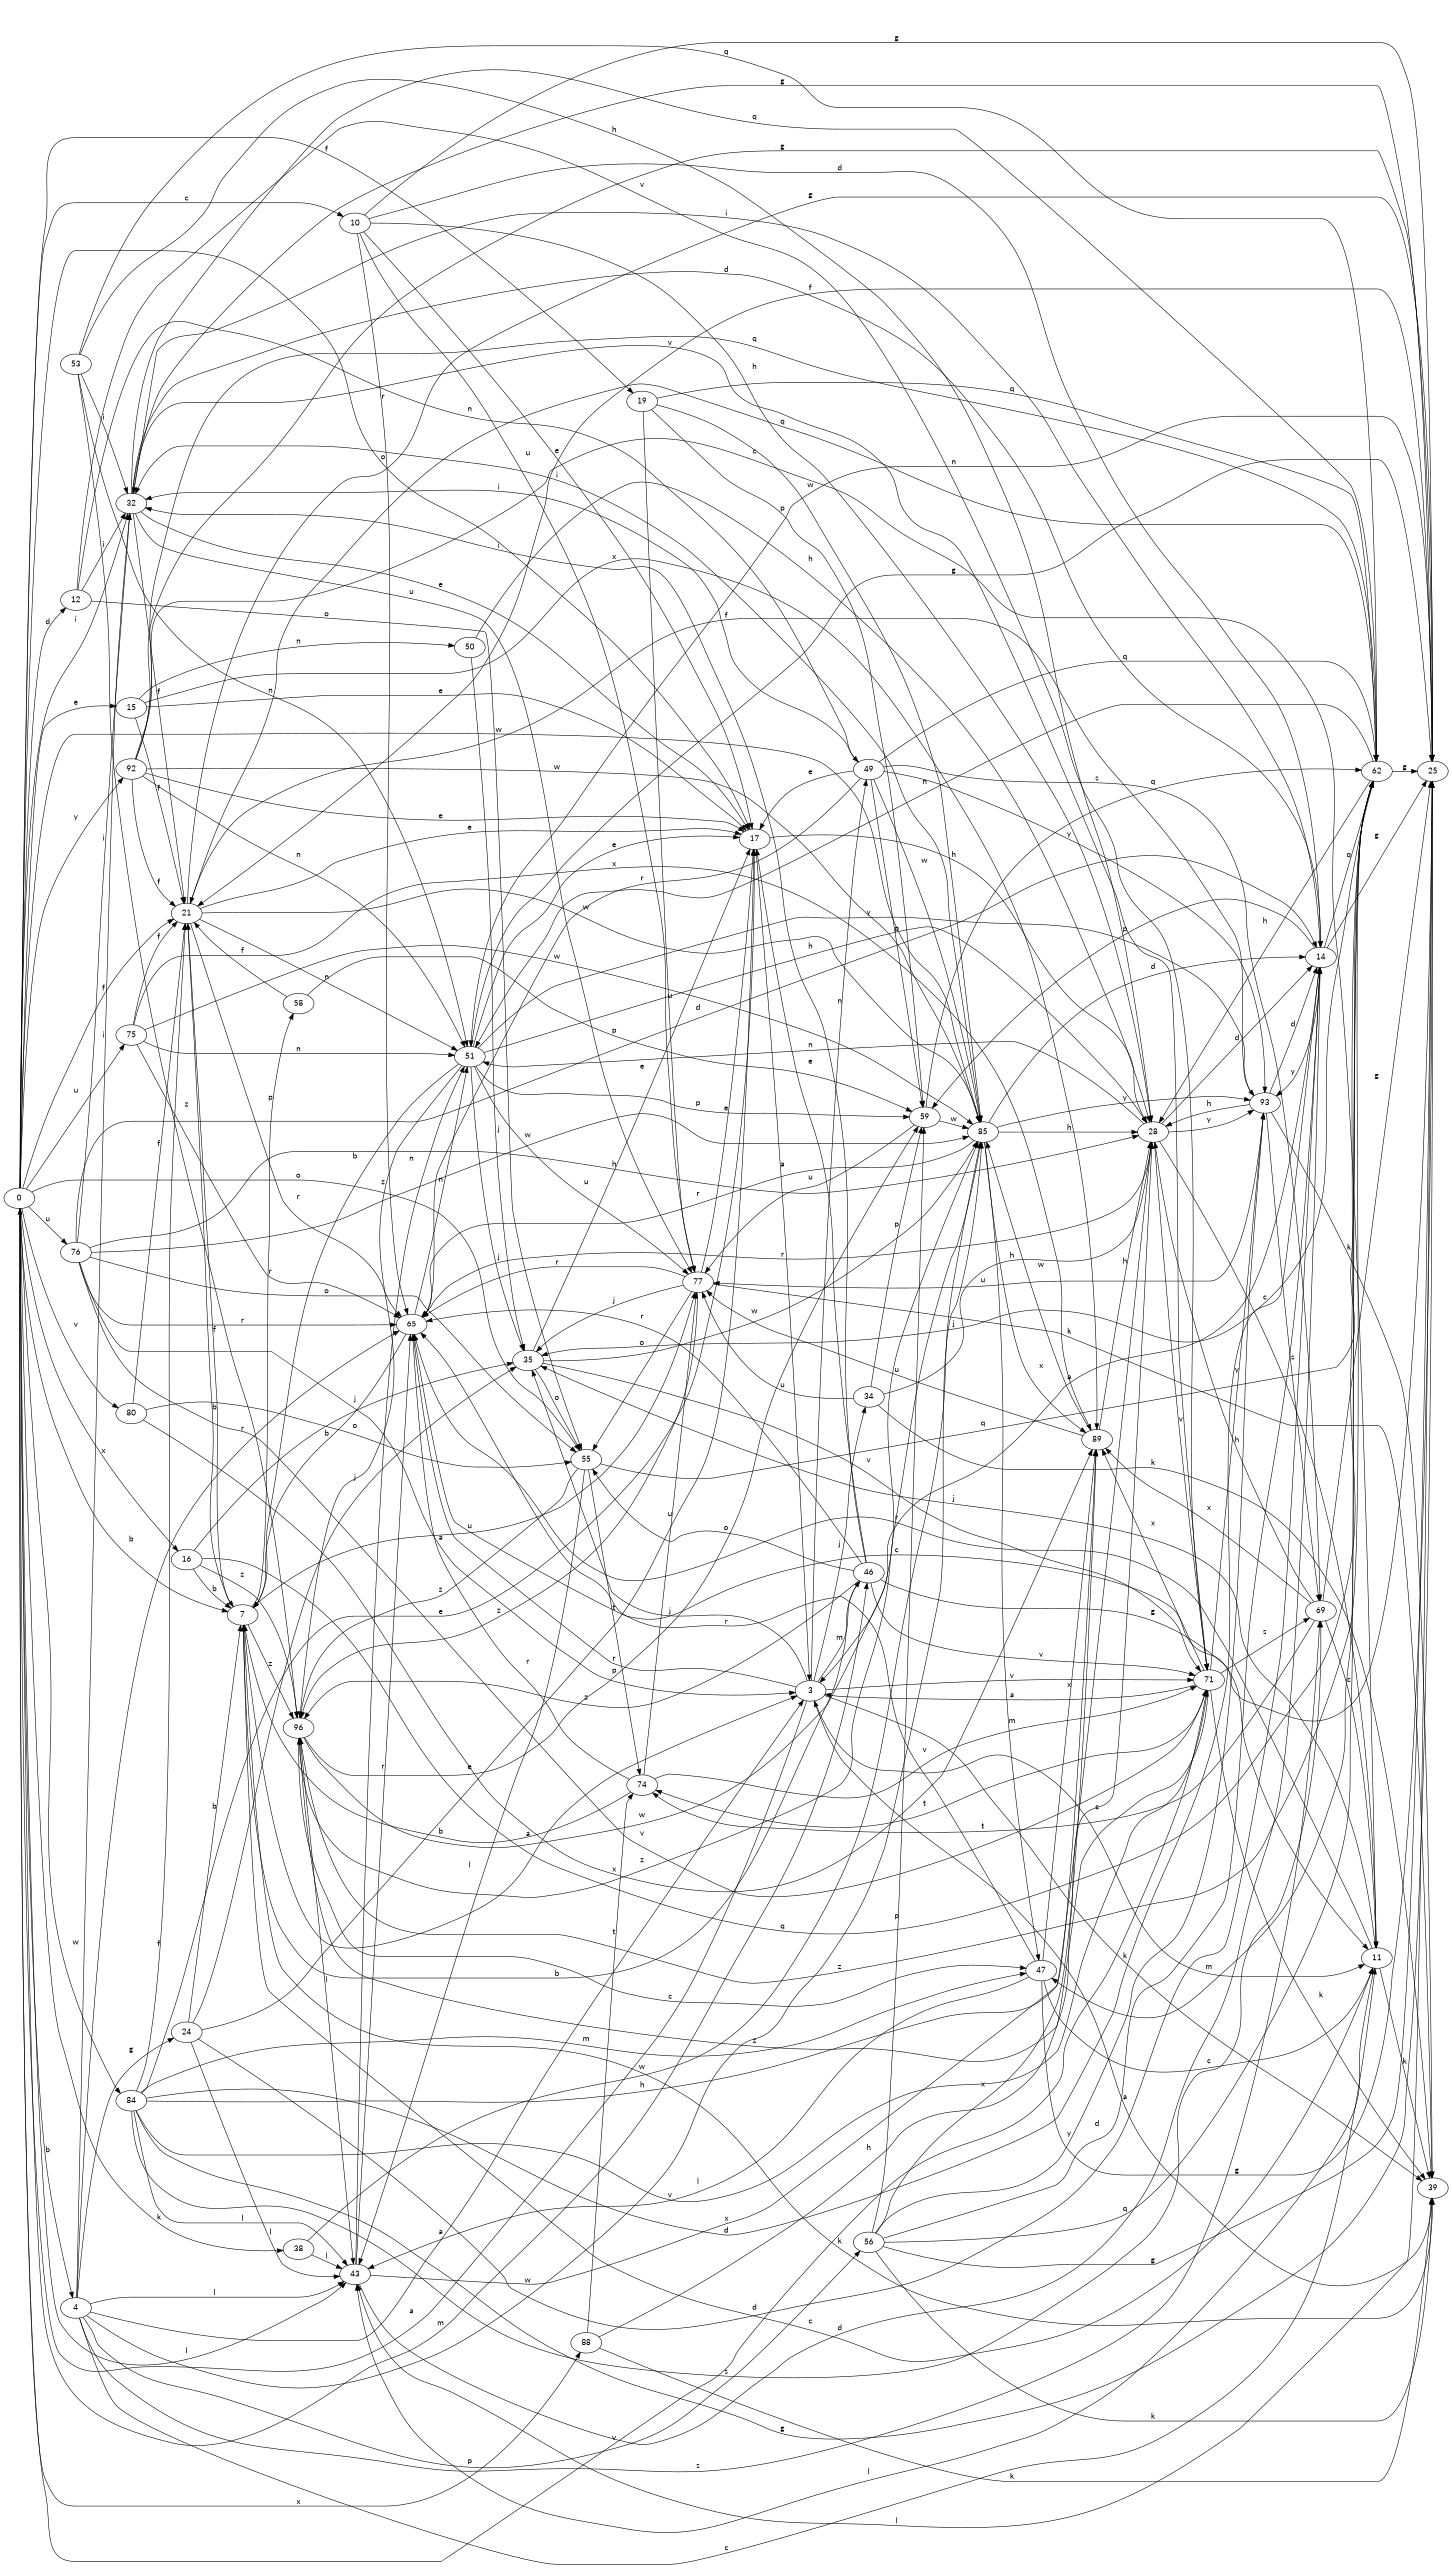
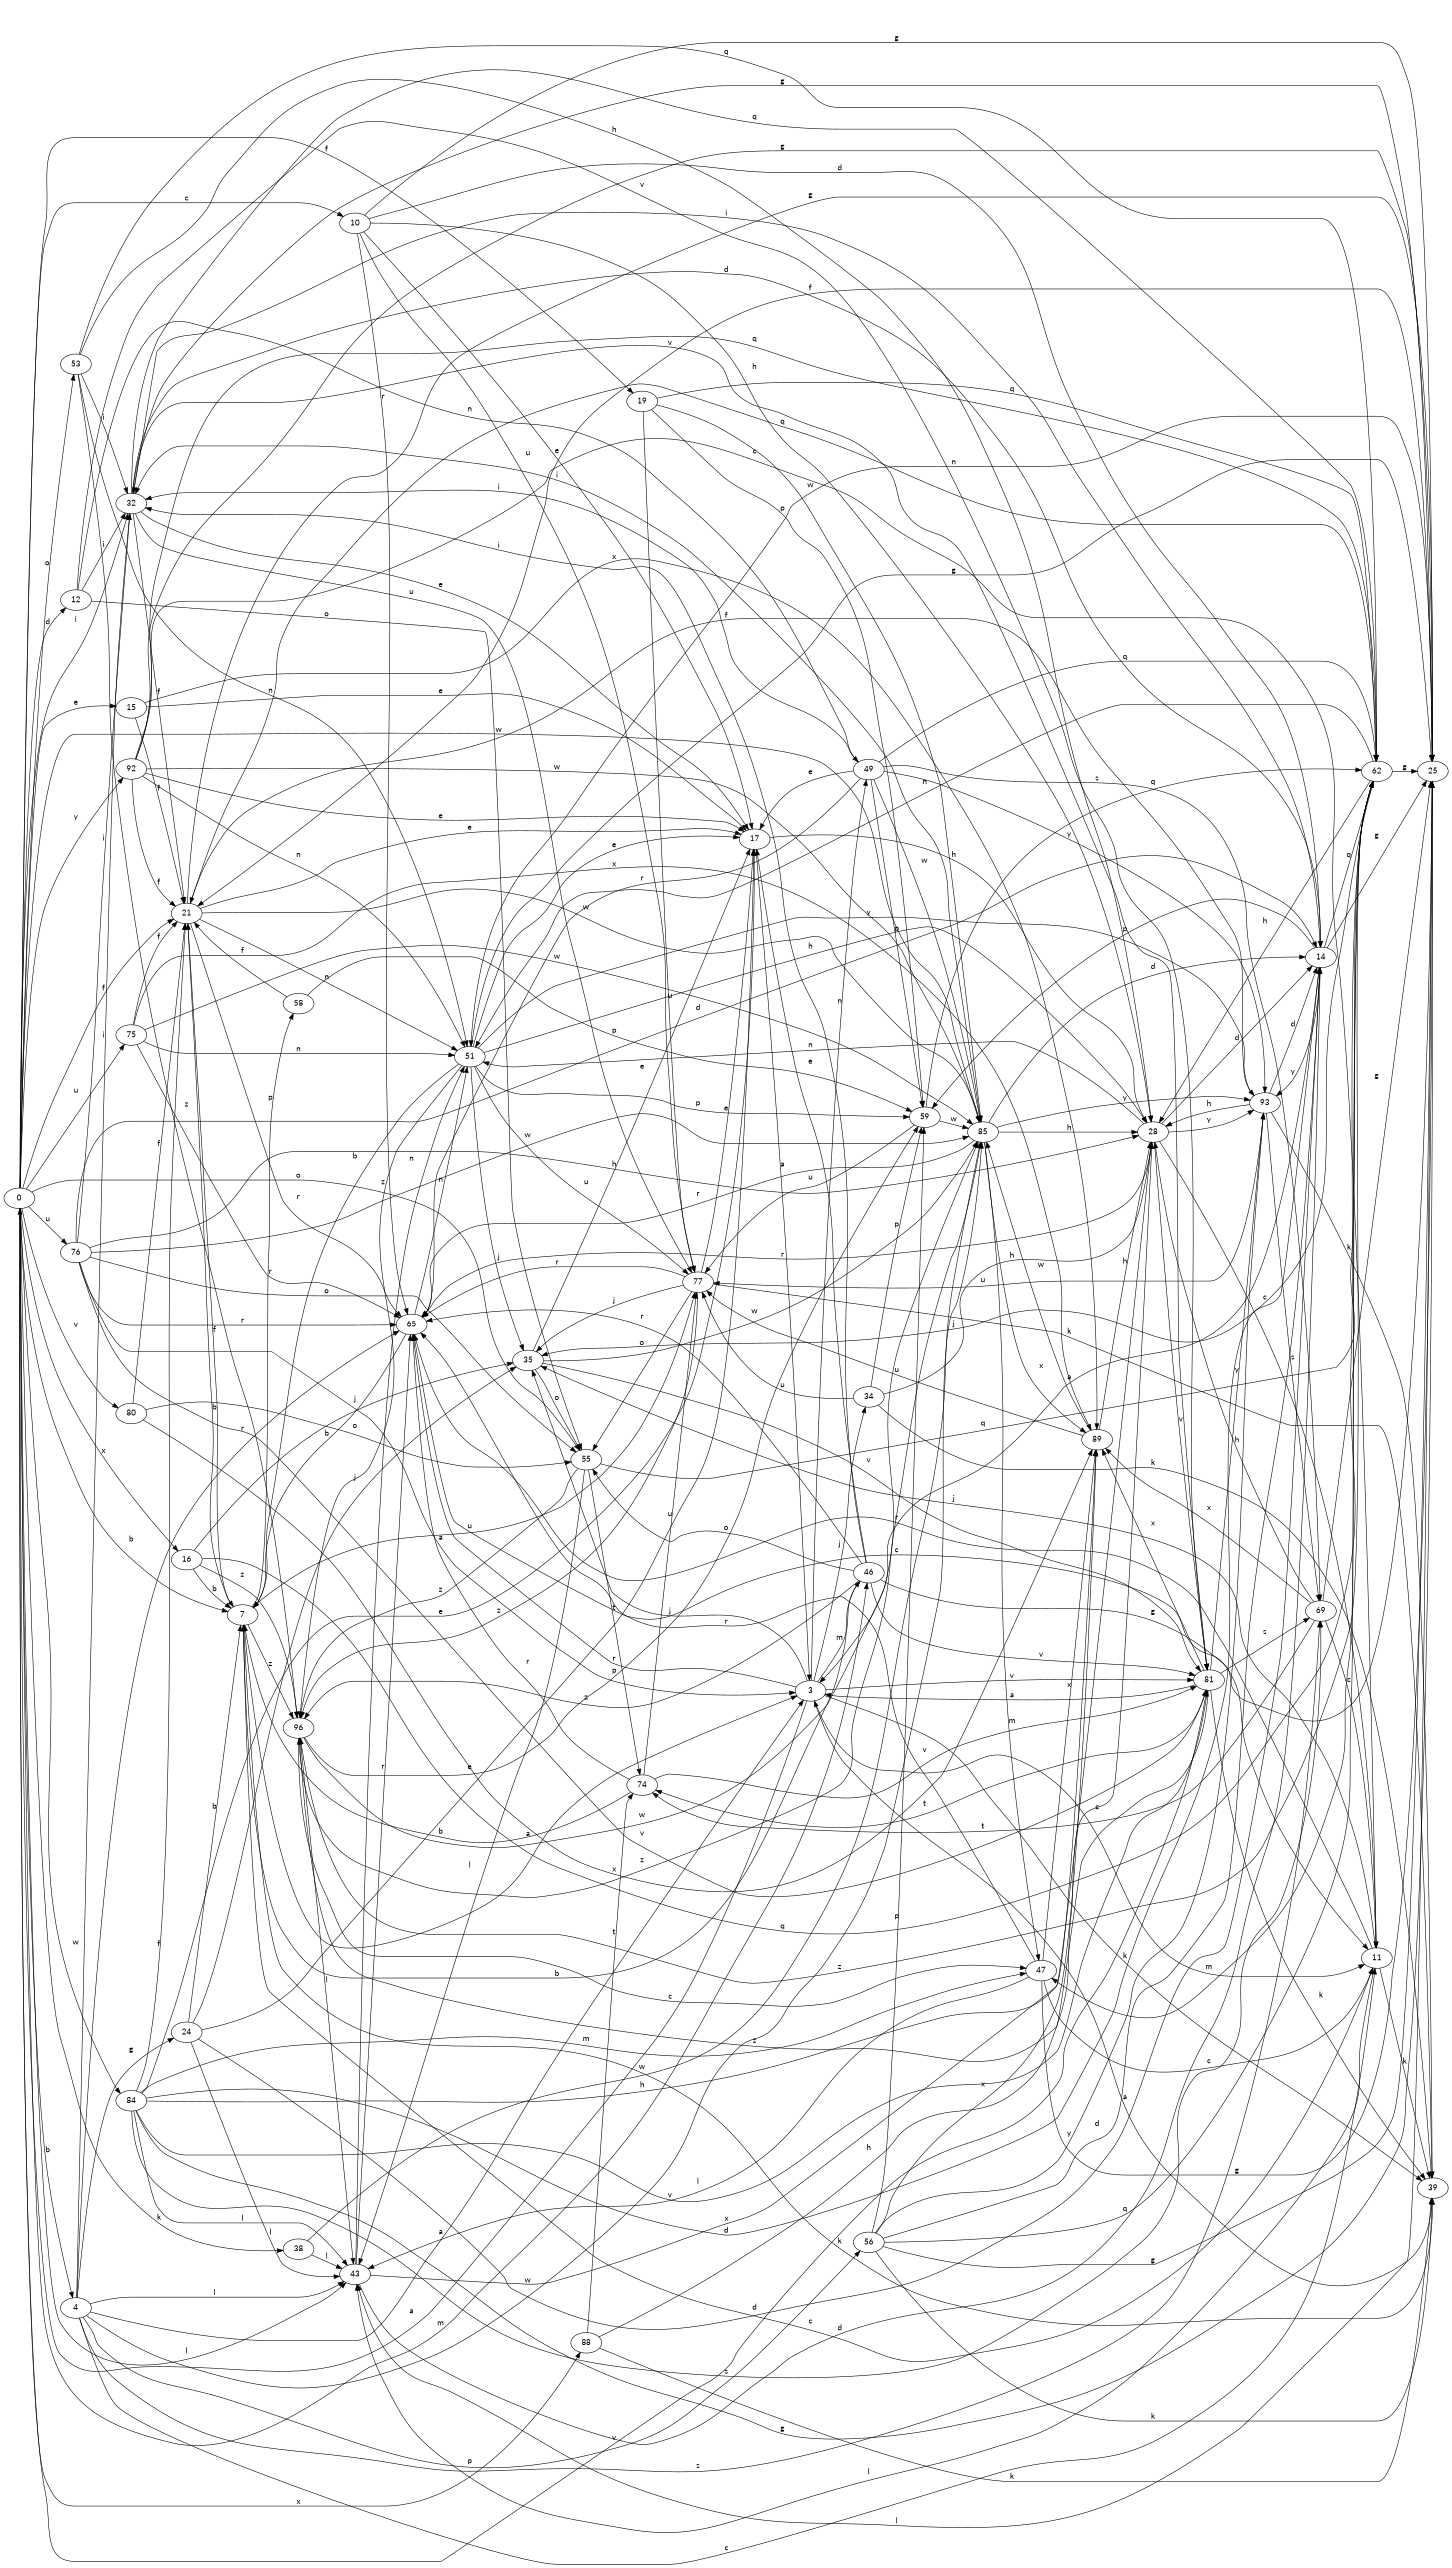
(75, 252) -> (36, 743)
(470, 647) -> none
(1209, 1680) -> (1209, 1680)
